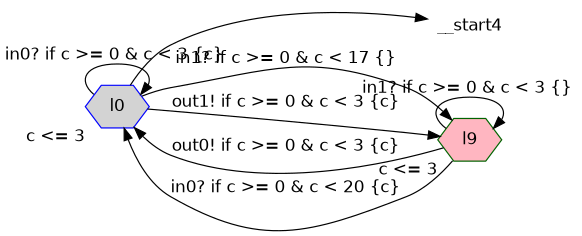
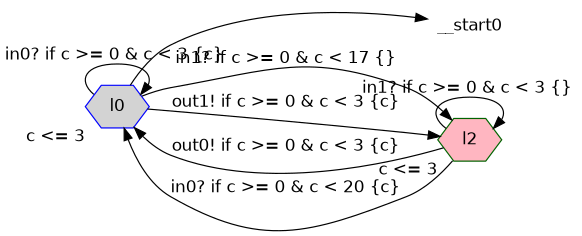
(470, 26) -> (470, 26)
(470, 140) -> (470, 140)
